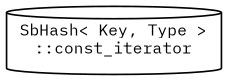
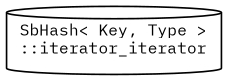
(114, 40) -> (114, 40)
